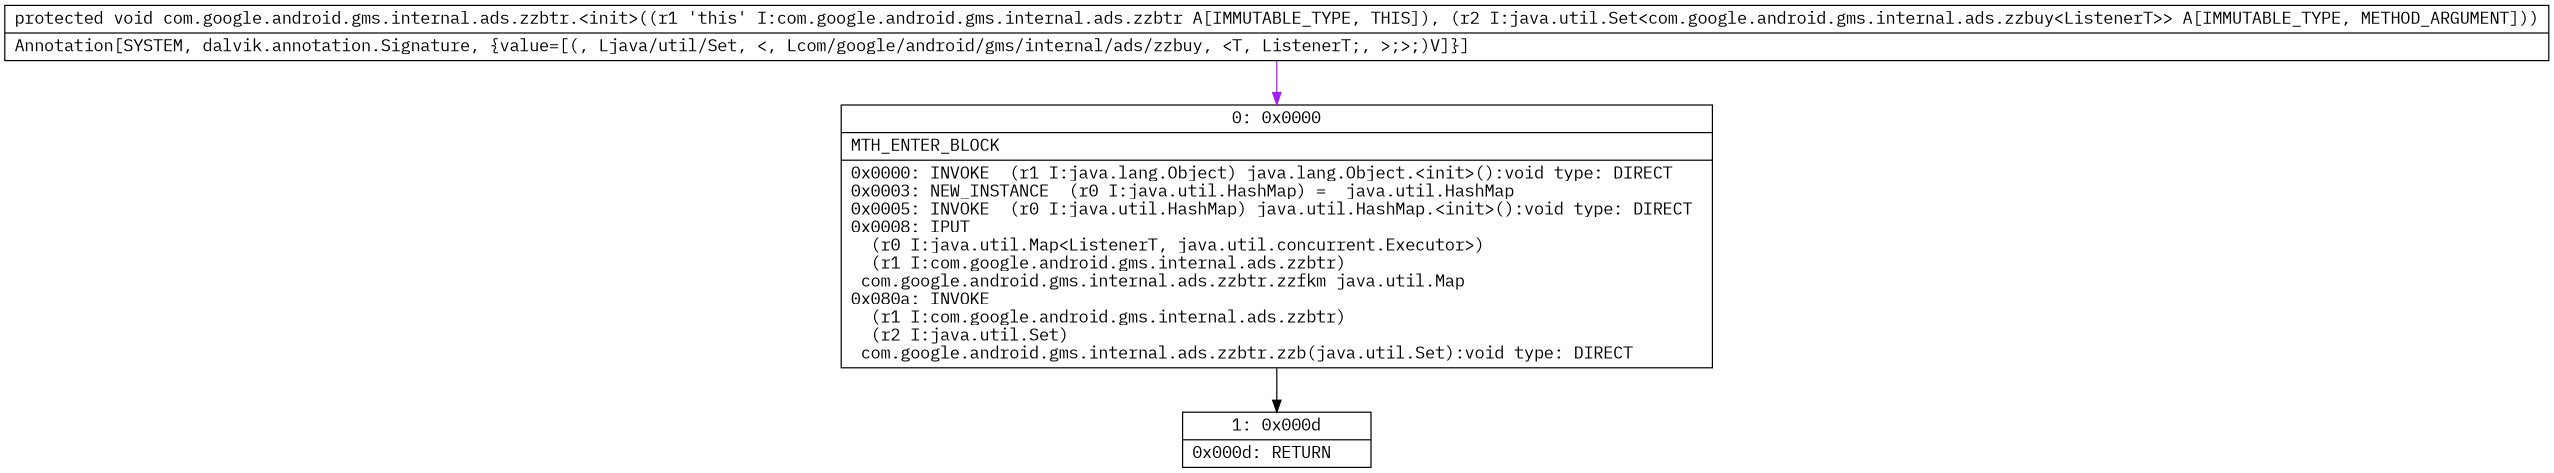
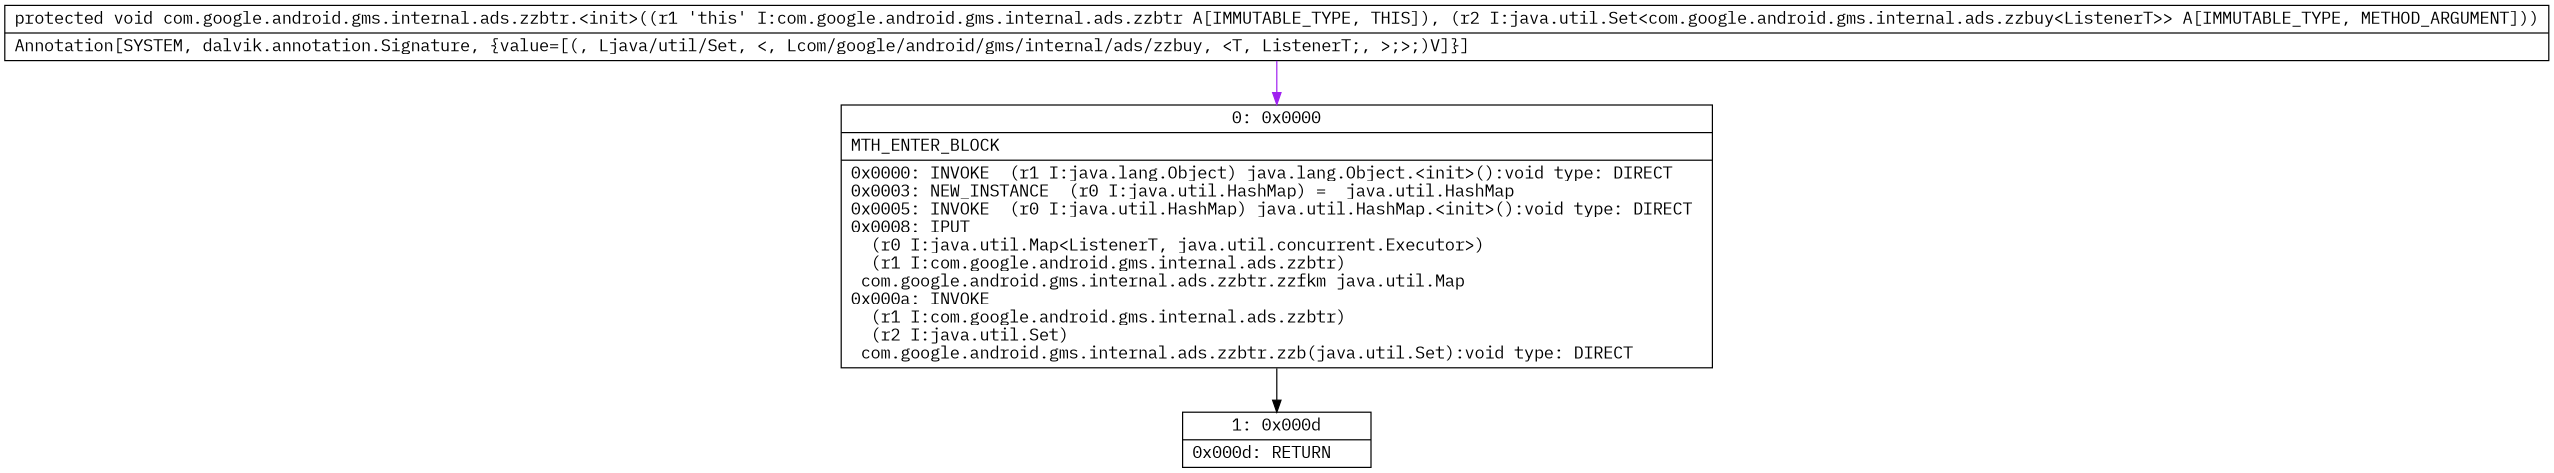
(931, 299) -> (931, 299)
